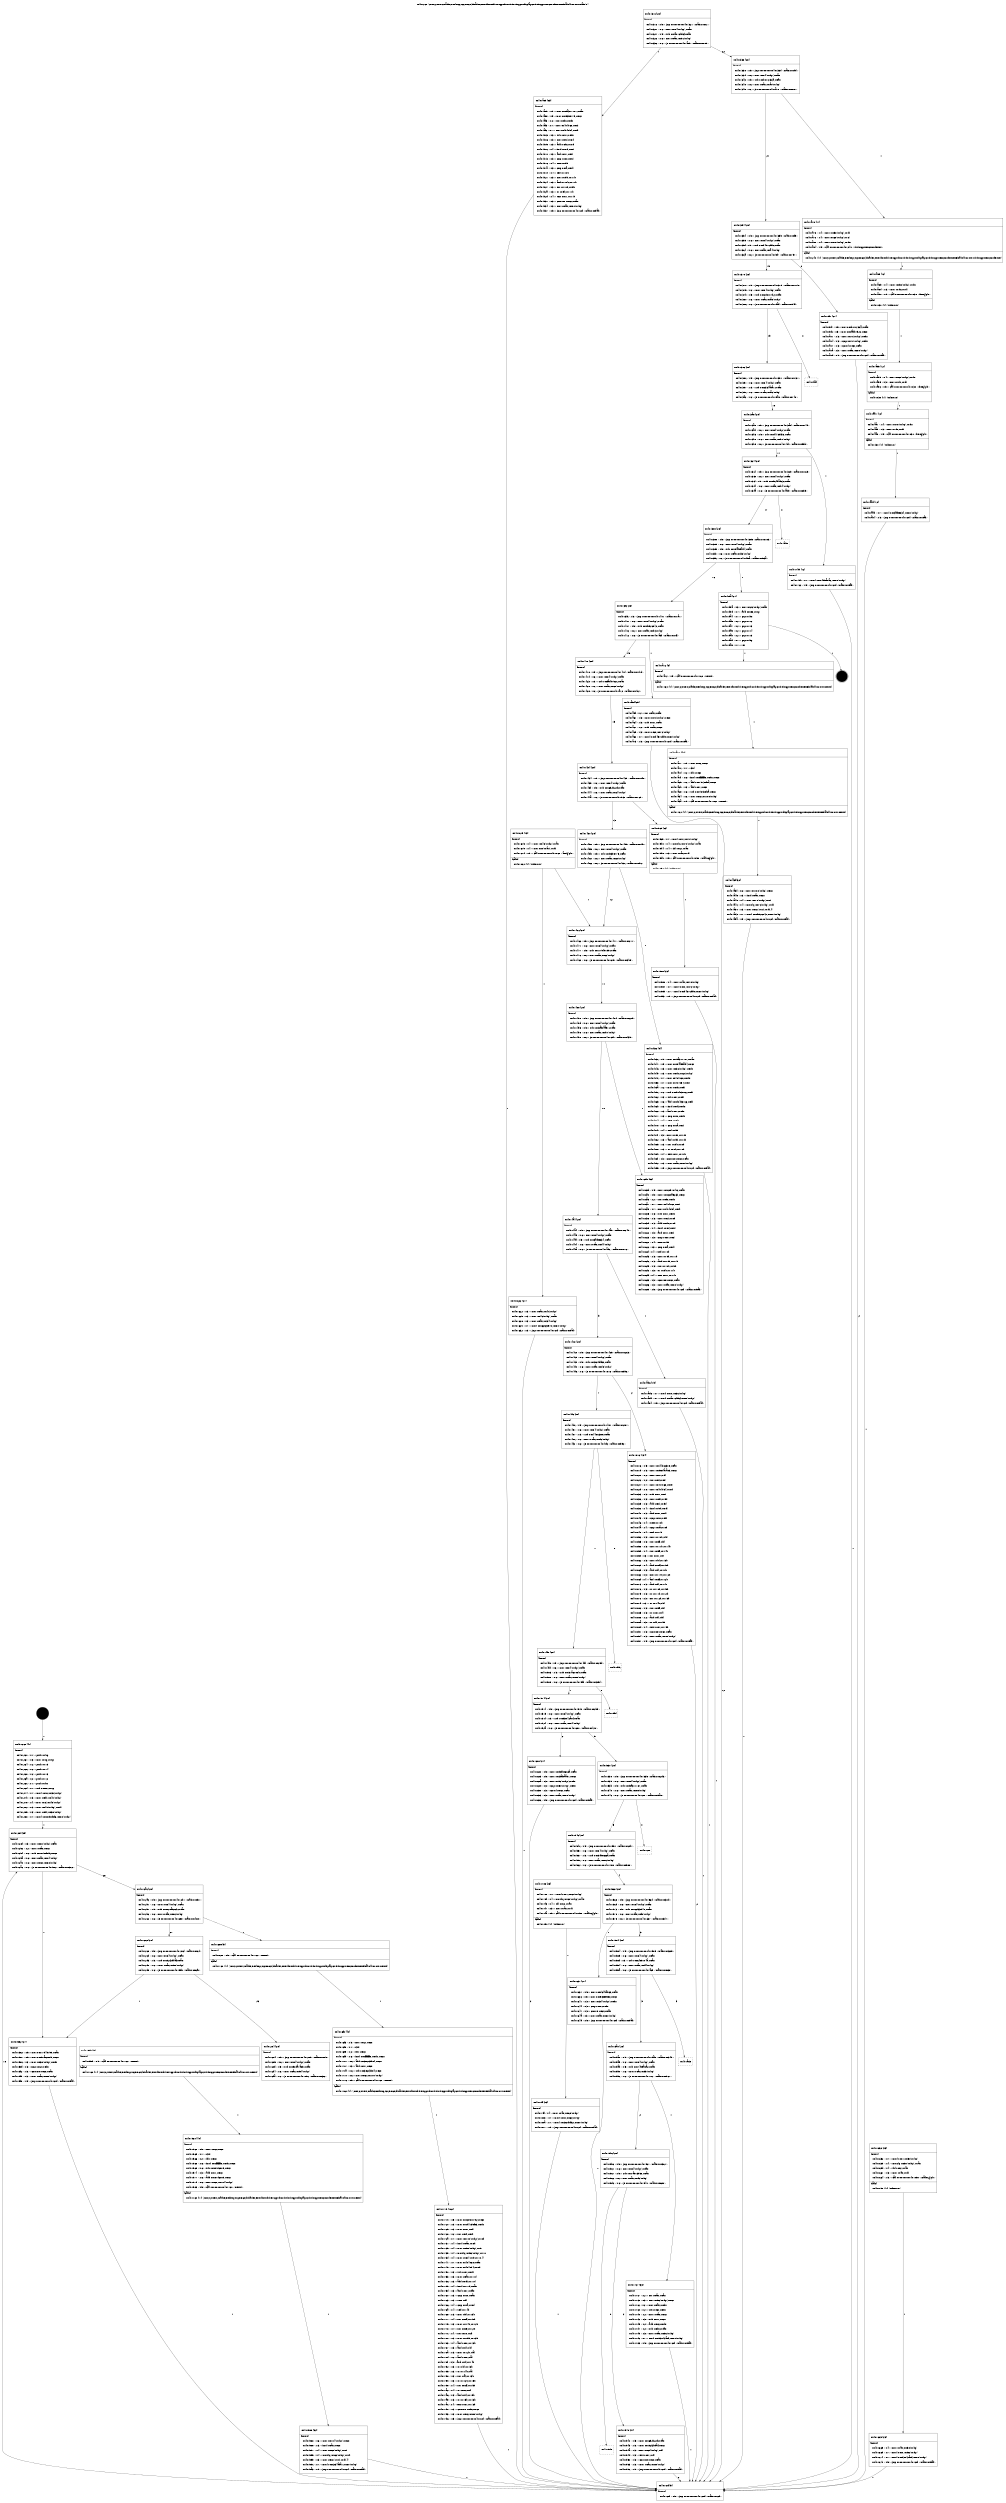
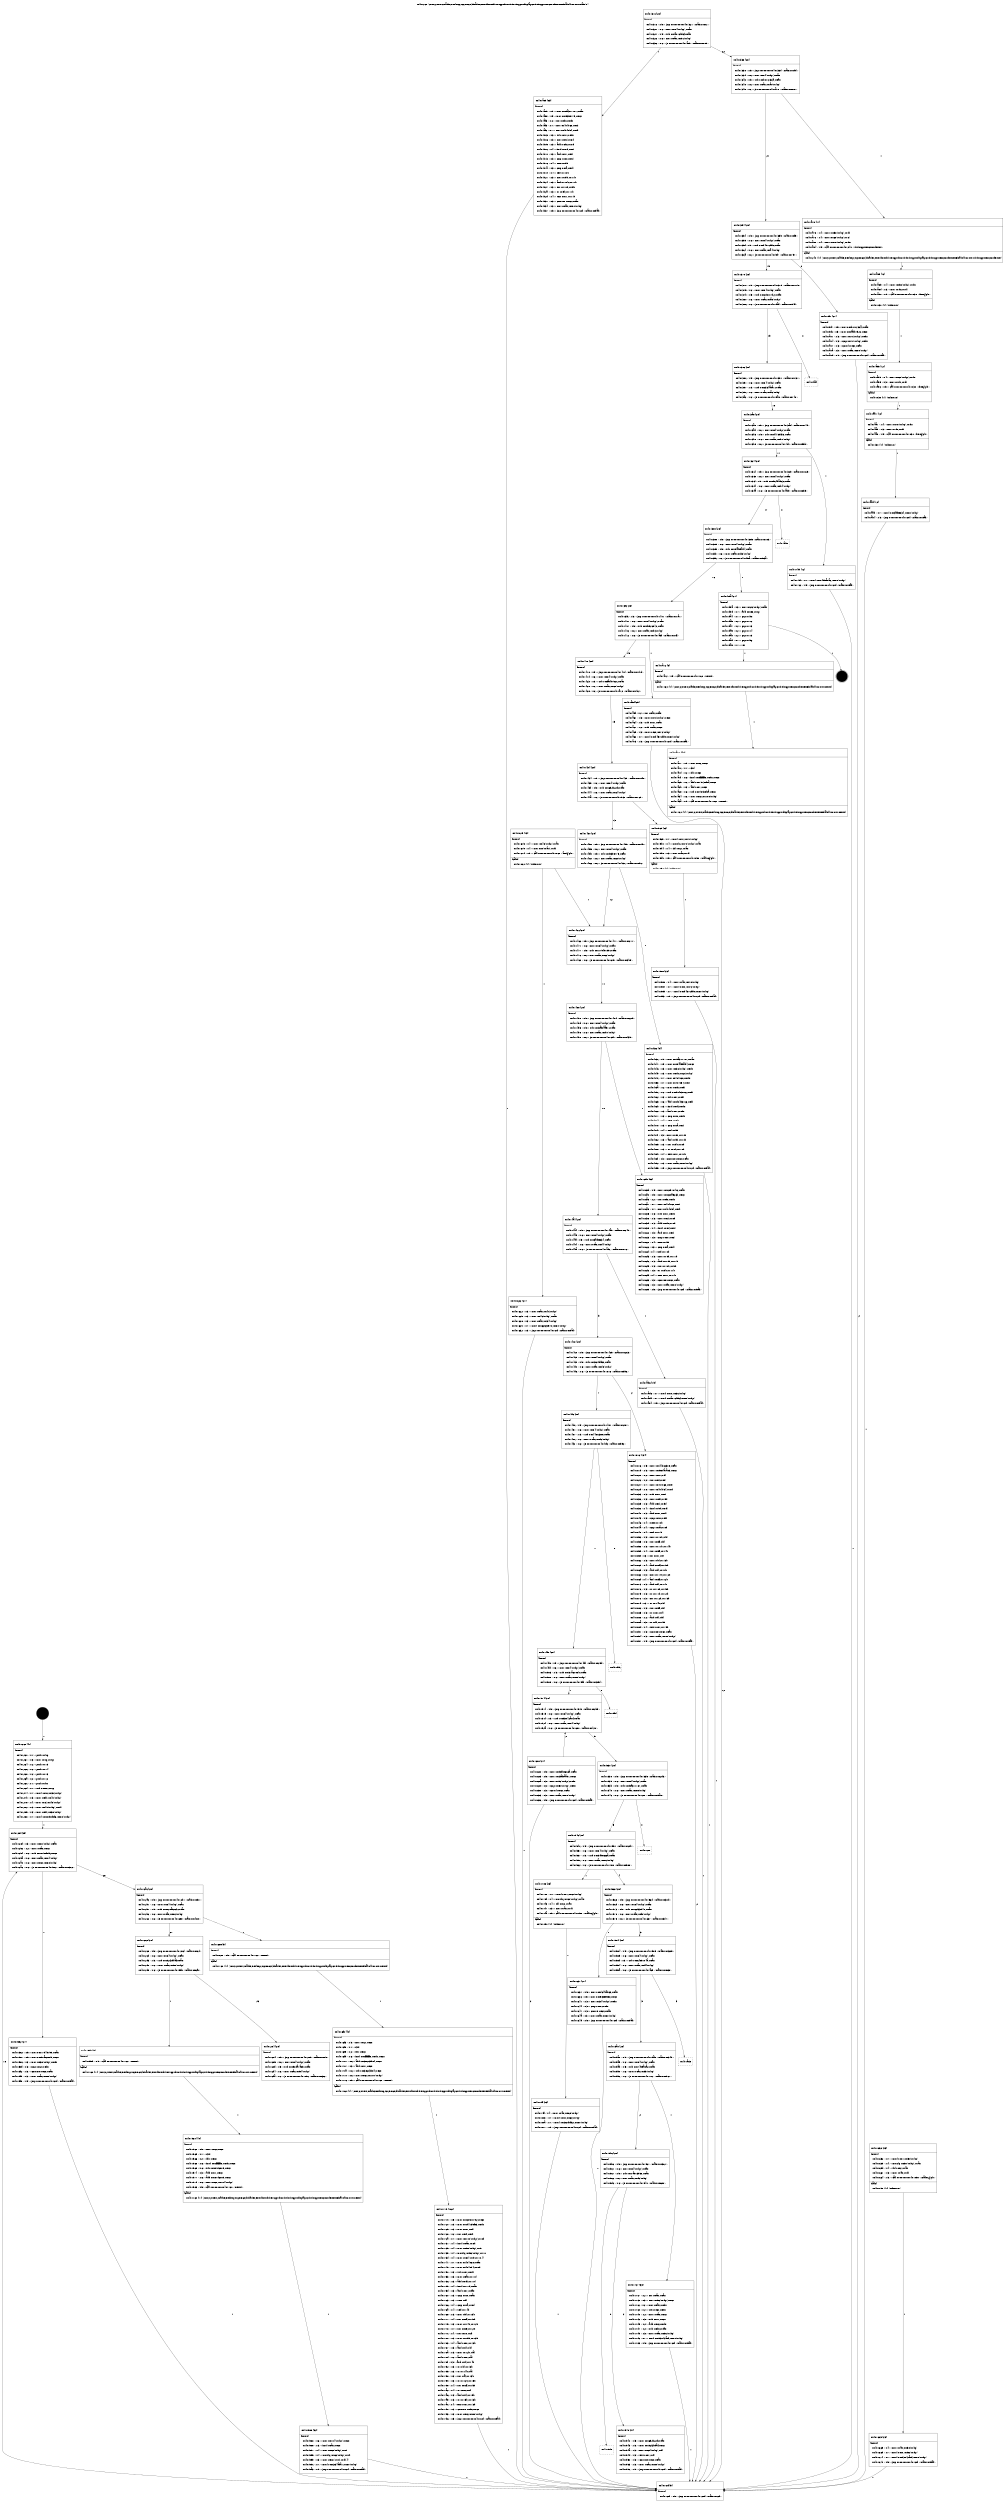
(758, 900) -> none
(561, 1744) -> (564, 1746)
none -> (586, 1874)
(105, 2005) -> (169, 2010)
(676, 2477) -> none
